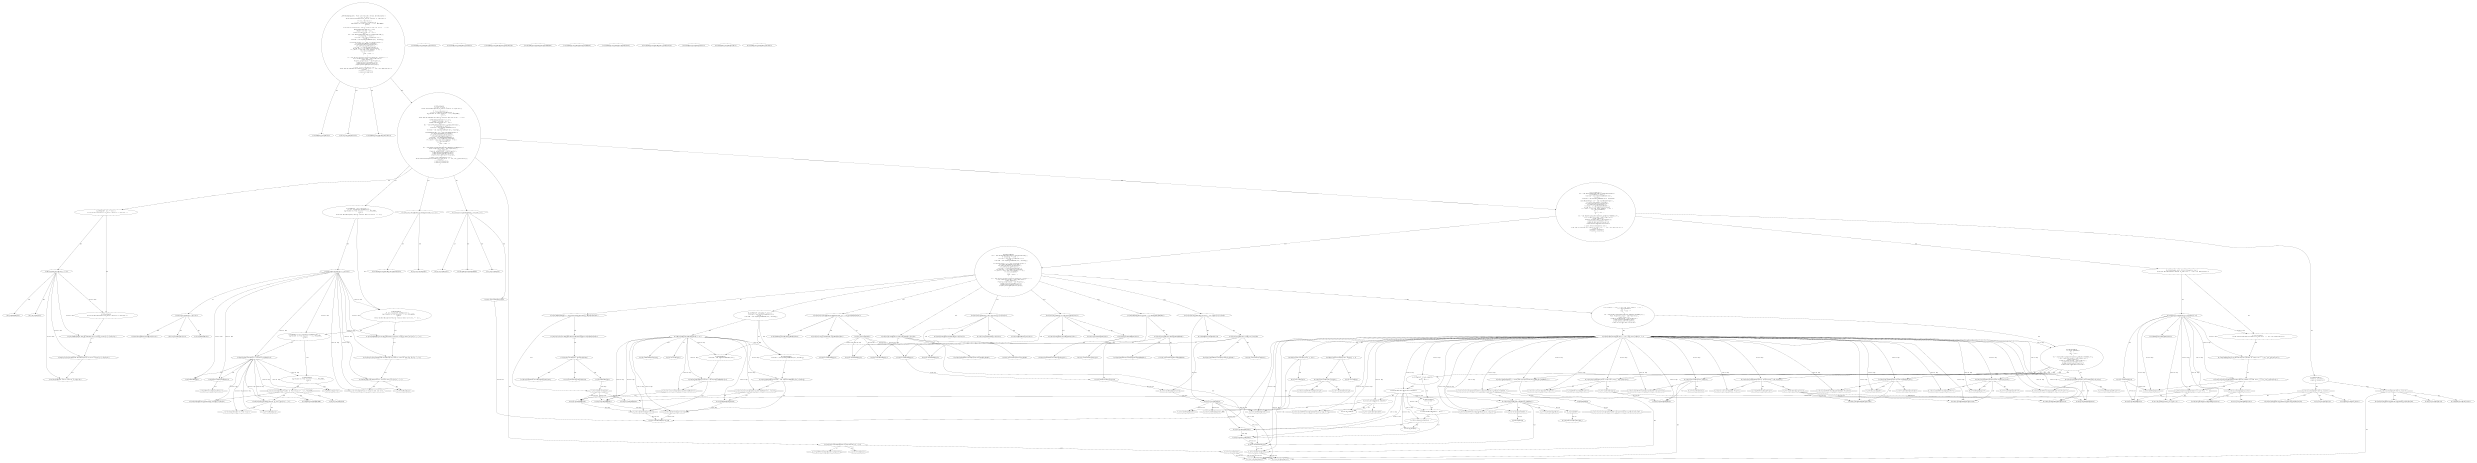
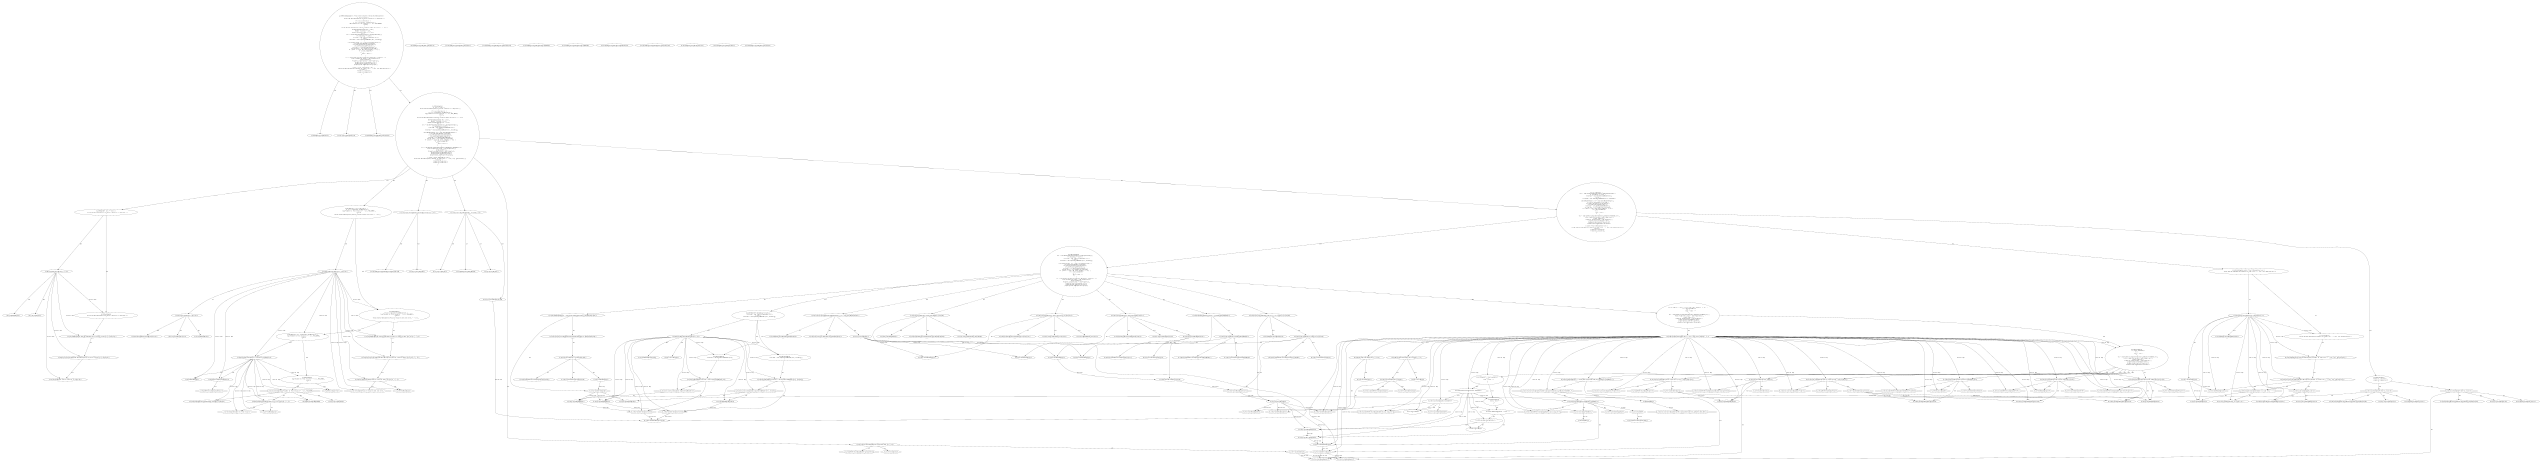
(842, 344) -> none
